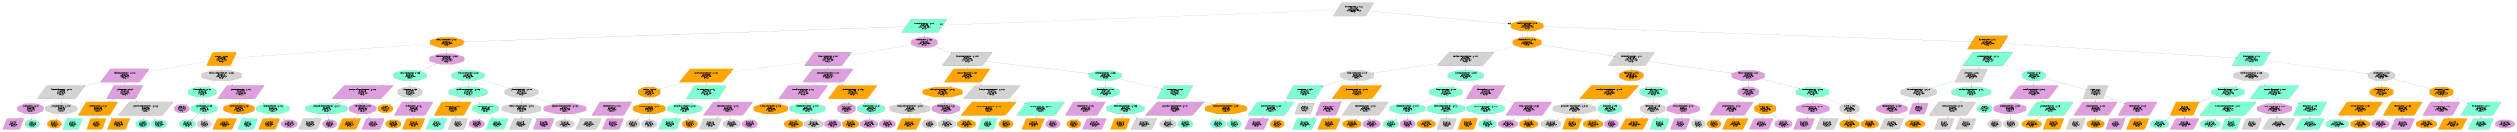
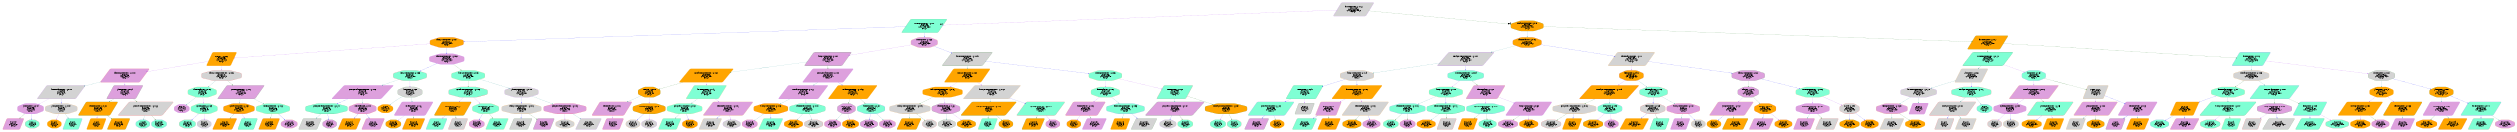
none -> (771, 124)
(1783, 124) -> (1783, 124)
